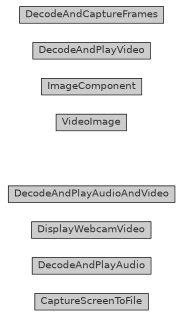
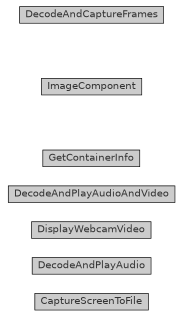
(91, 50) -> none
(91, 122) -> none
none -> (91, 158)
